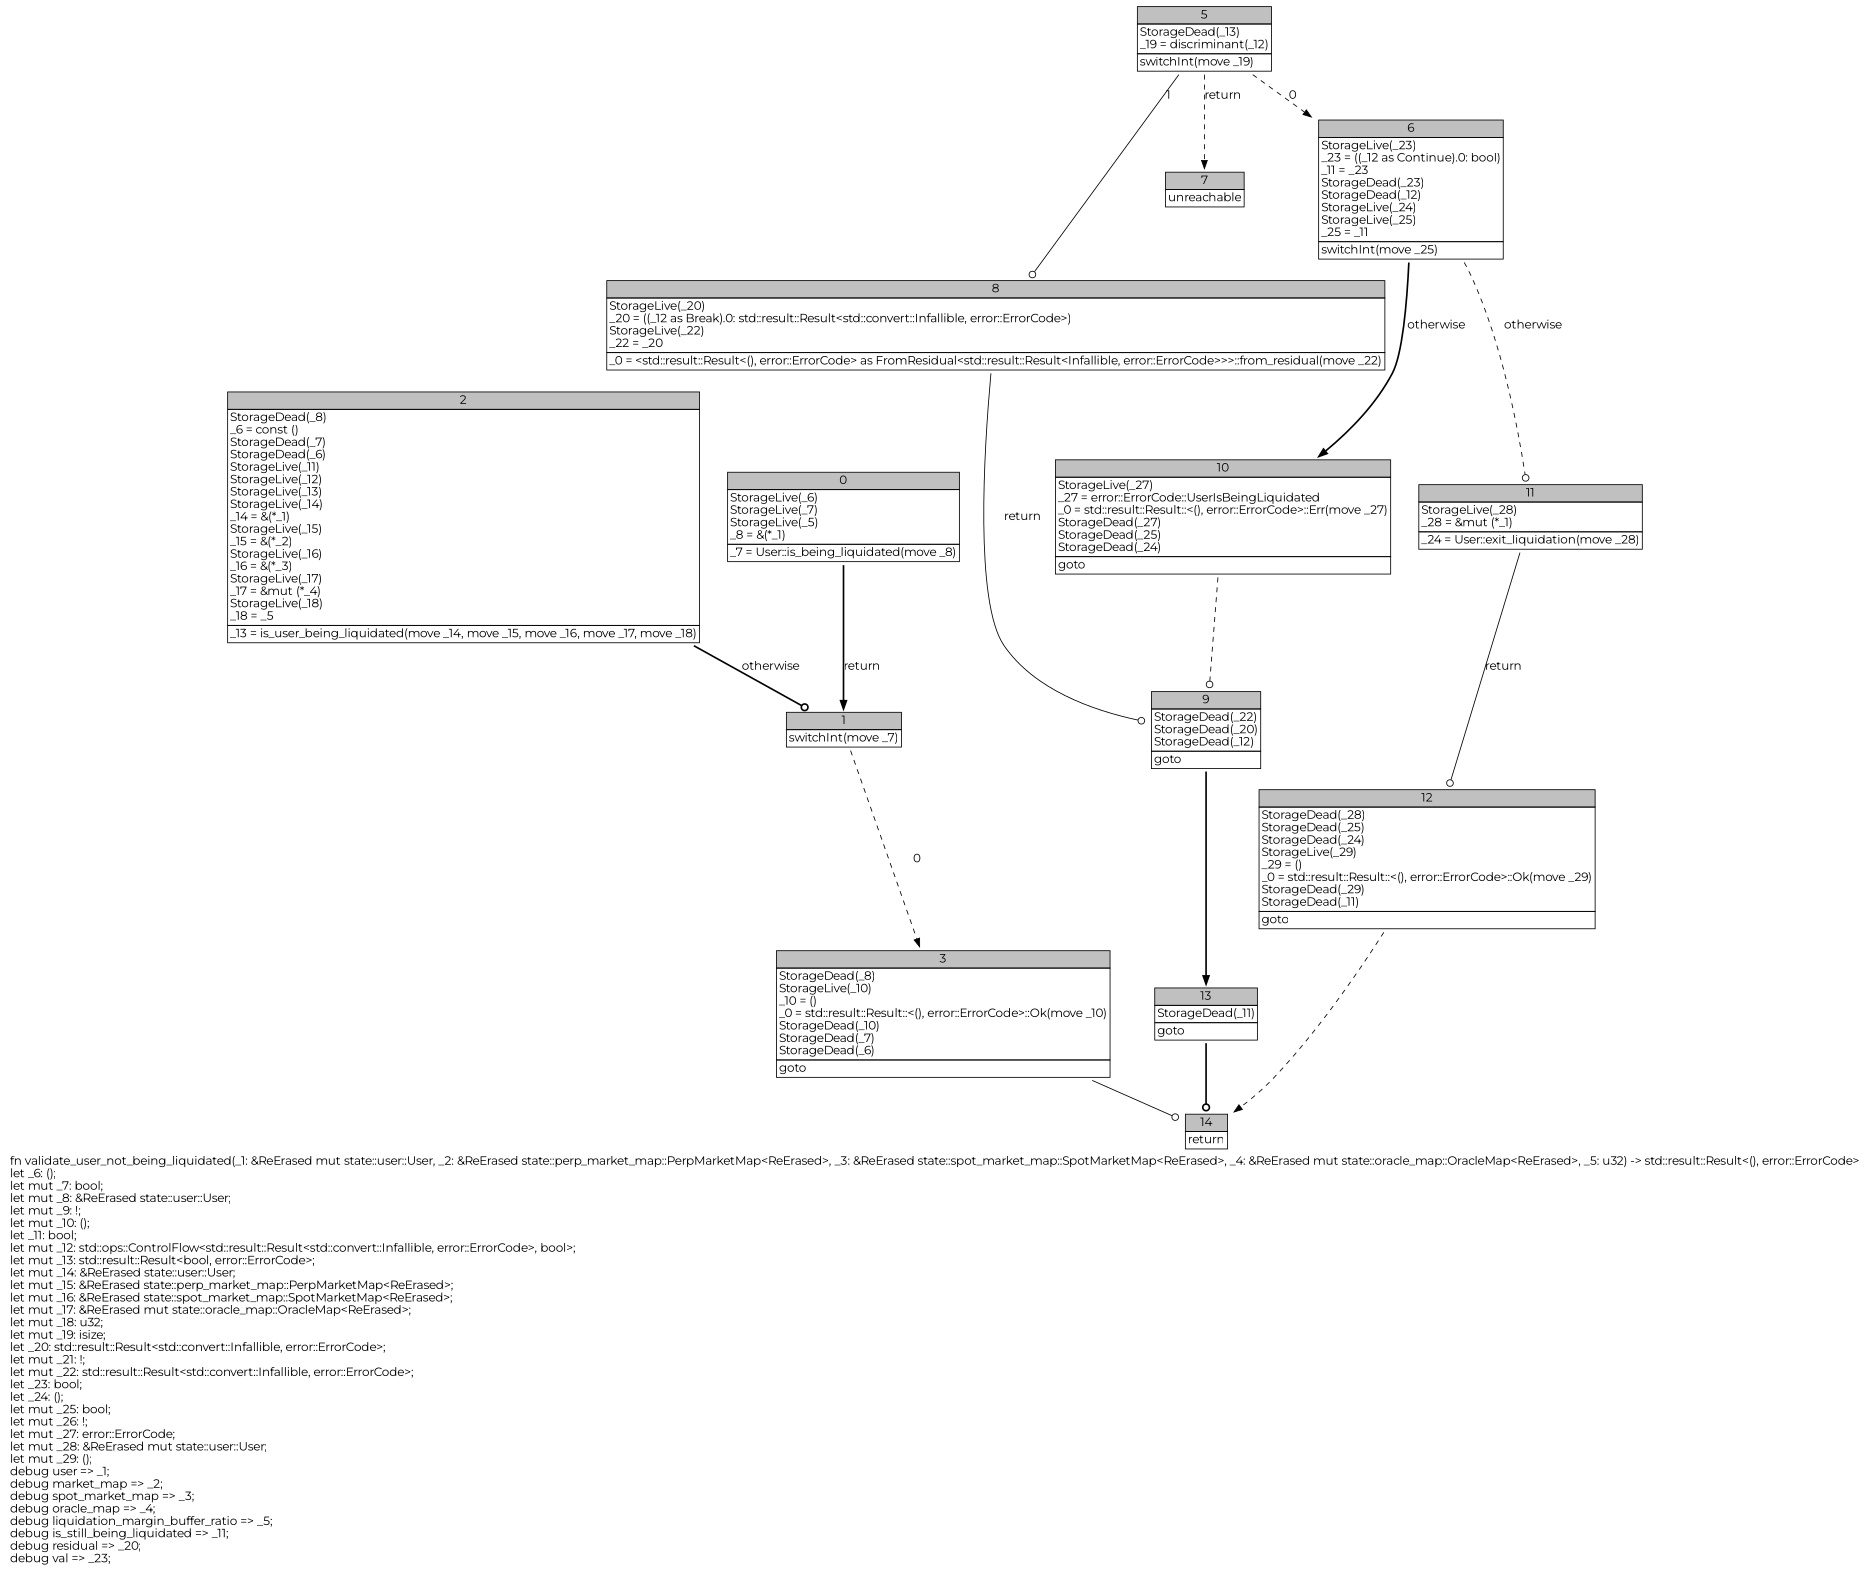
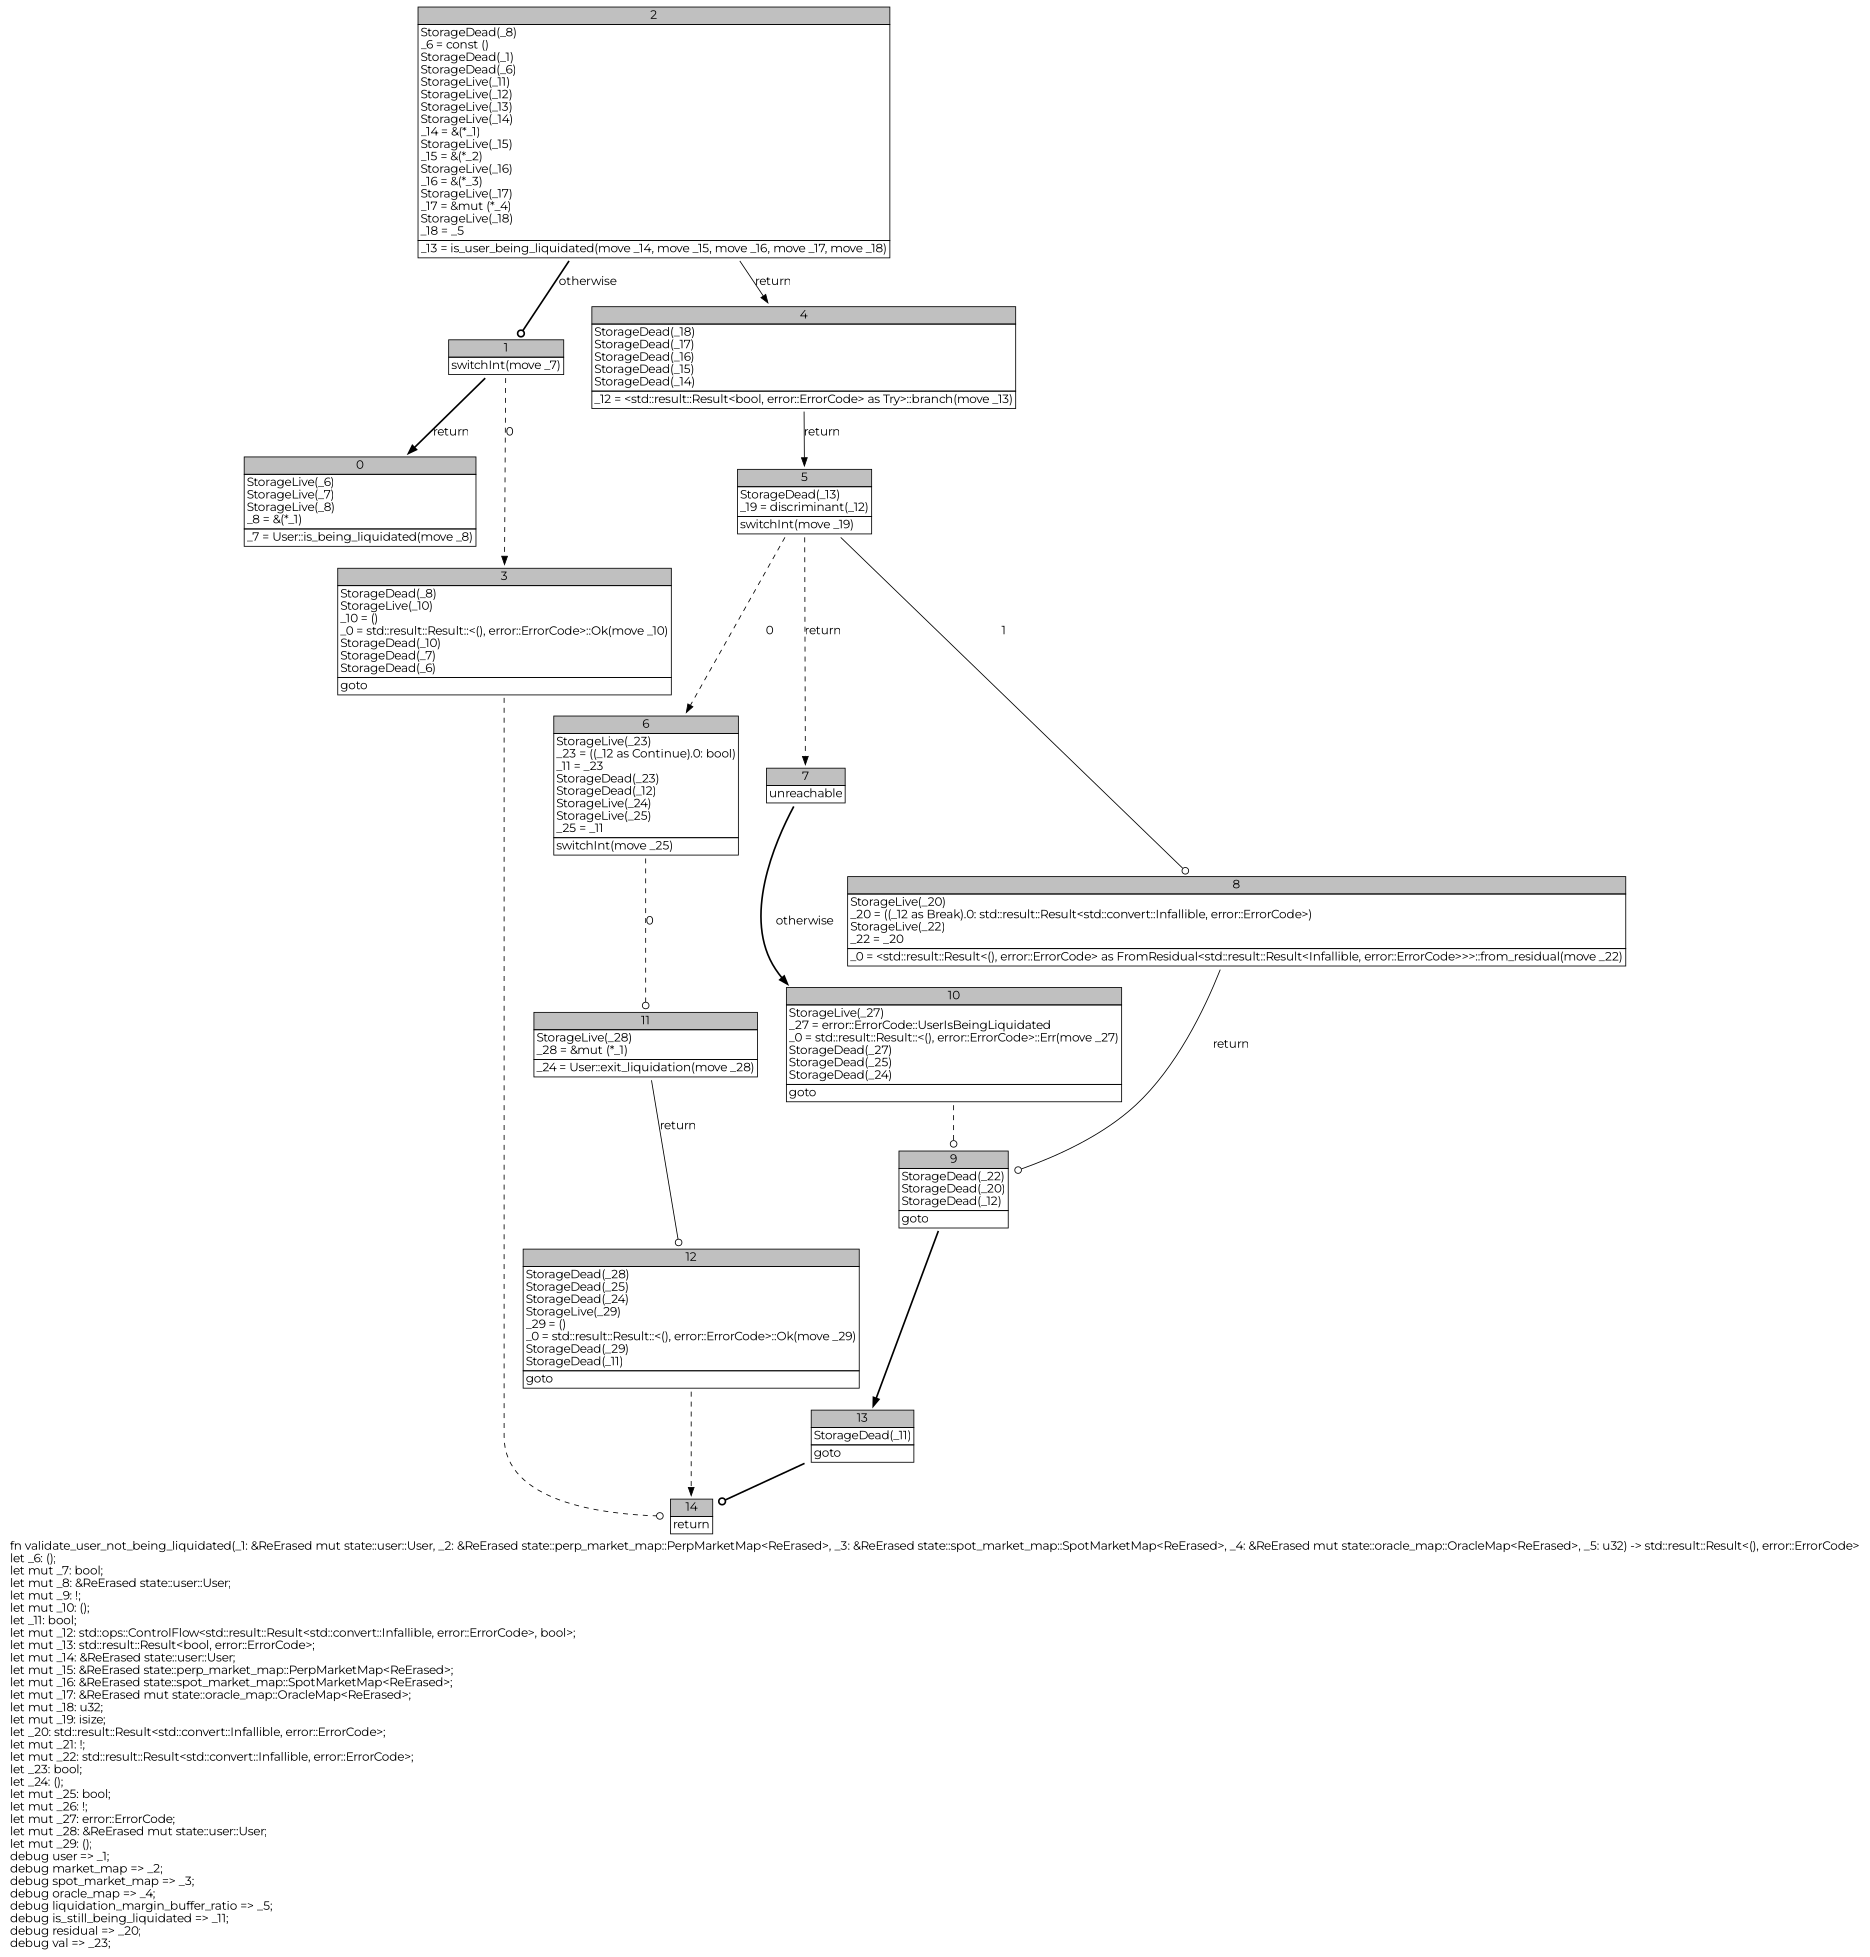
(1533, 325) -> (650, 921)
none -> (804, 357)
(1394, 369) -> (763, 892)
(278, 442) -> (467, 58)
(774, 523) -> (291, 507)
(844, 633) -> (450, 413)
(1132, 1098) -> (504, 1161)
